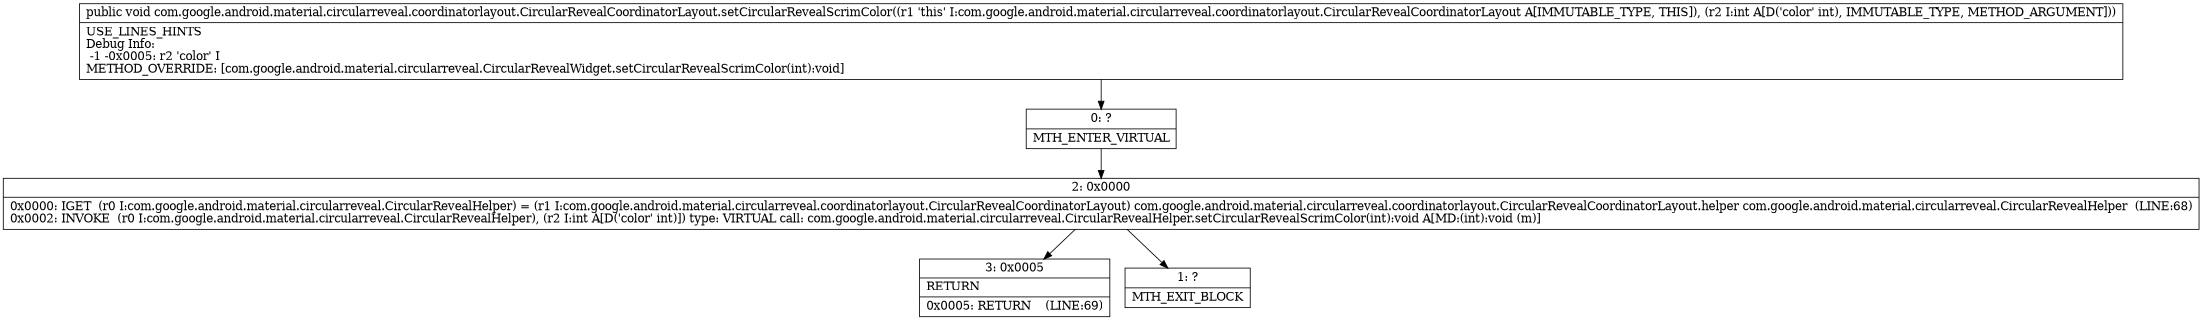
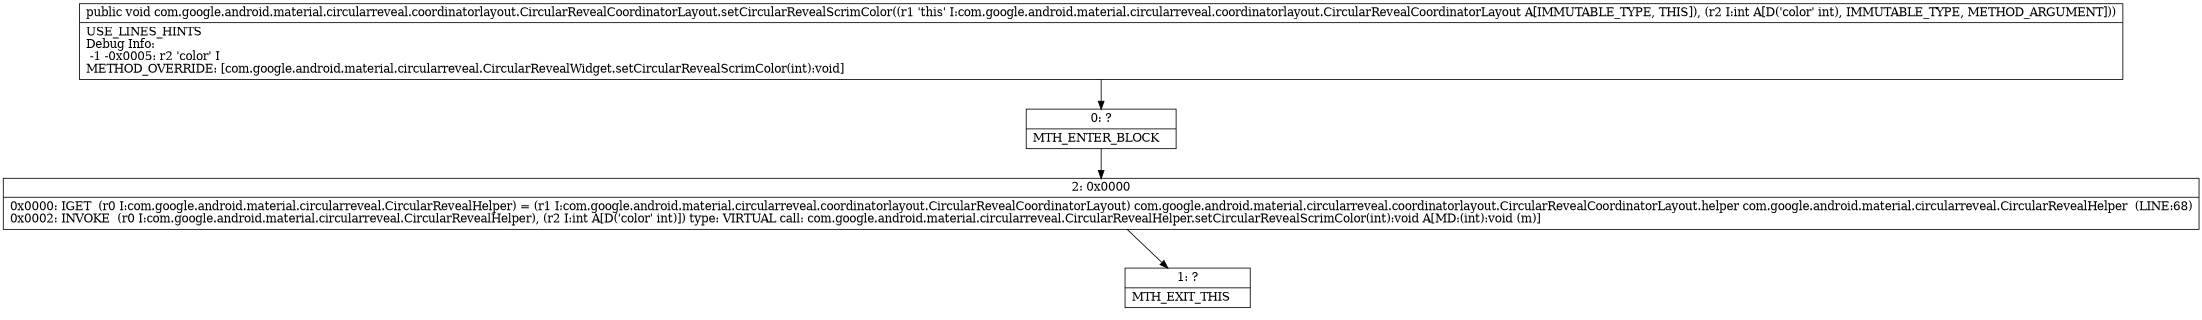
(1101, 138) -> (1096, 138)
(1015, 288) -> none
(1188, 297) -> (1181, 297)
